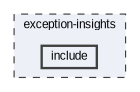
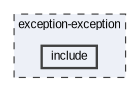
(70, 25) -> (70, 25)
